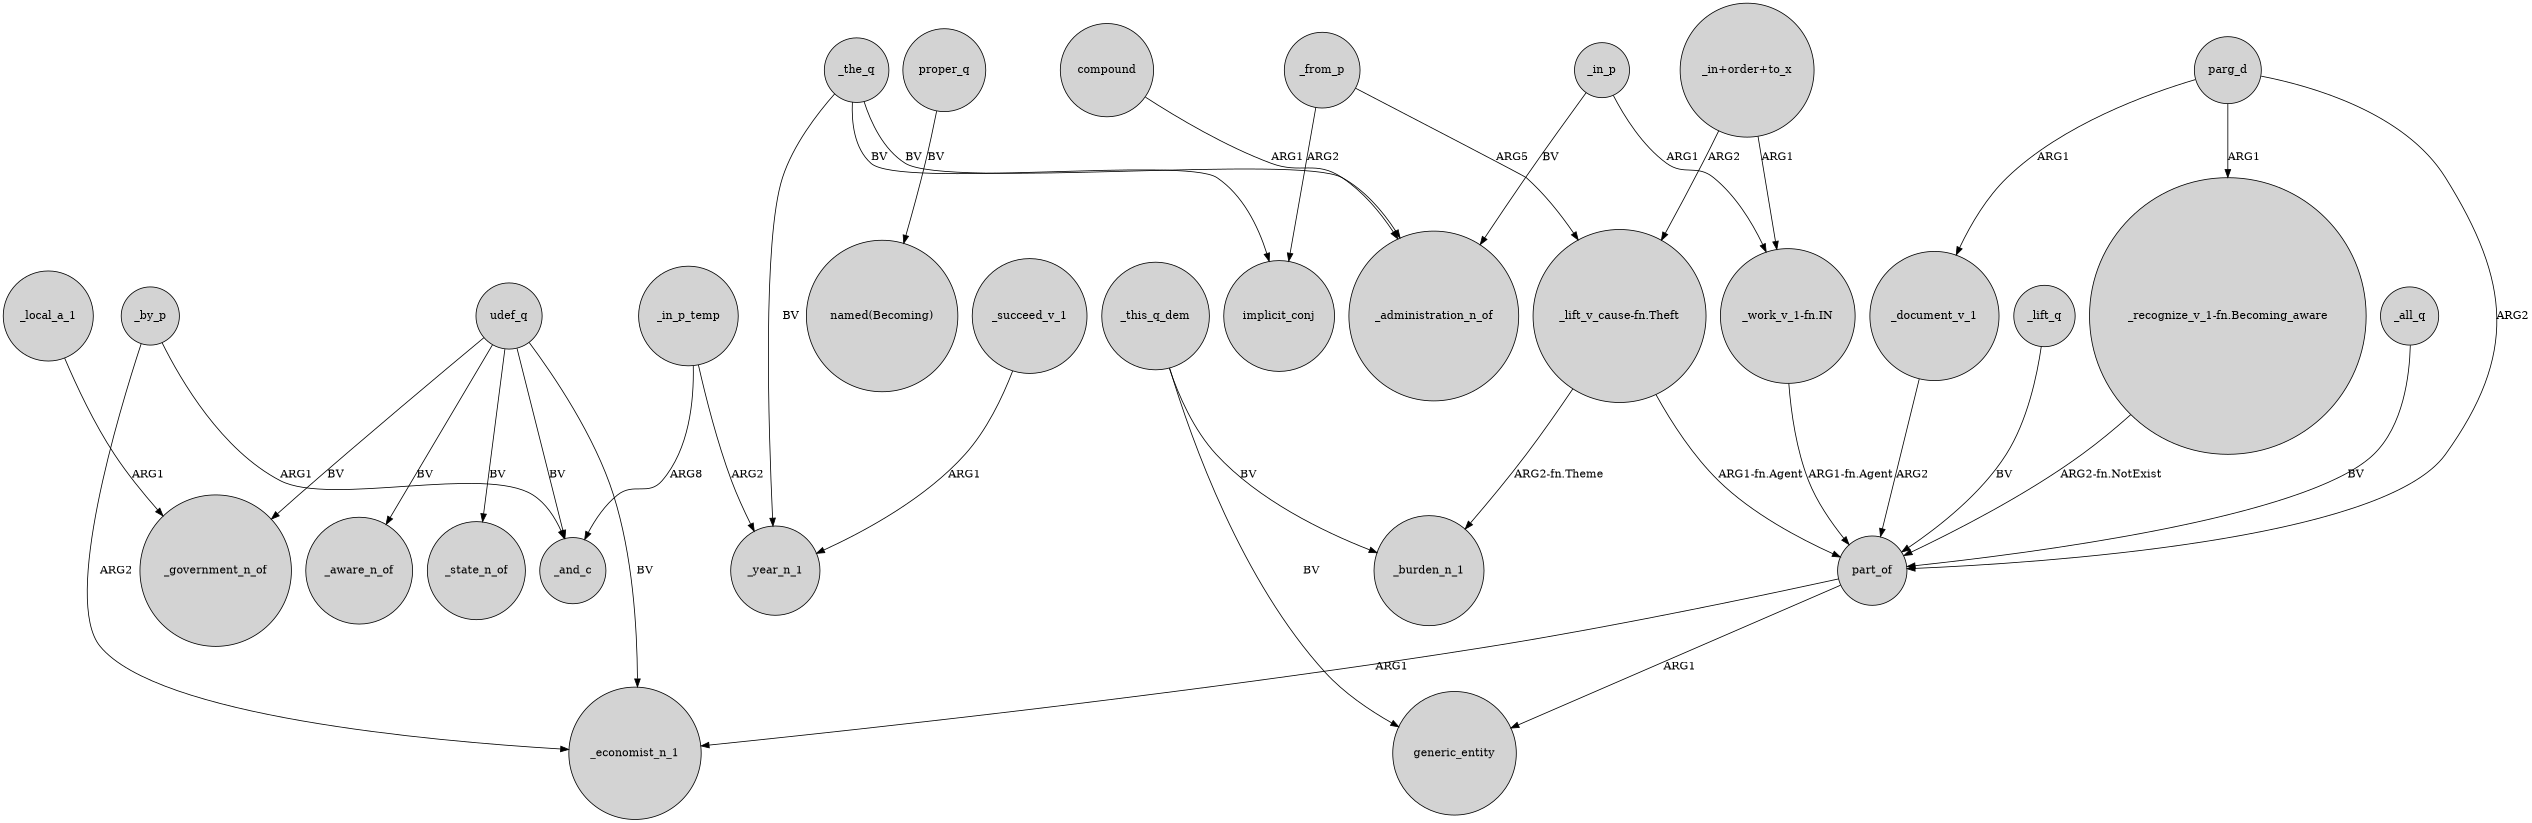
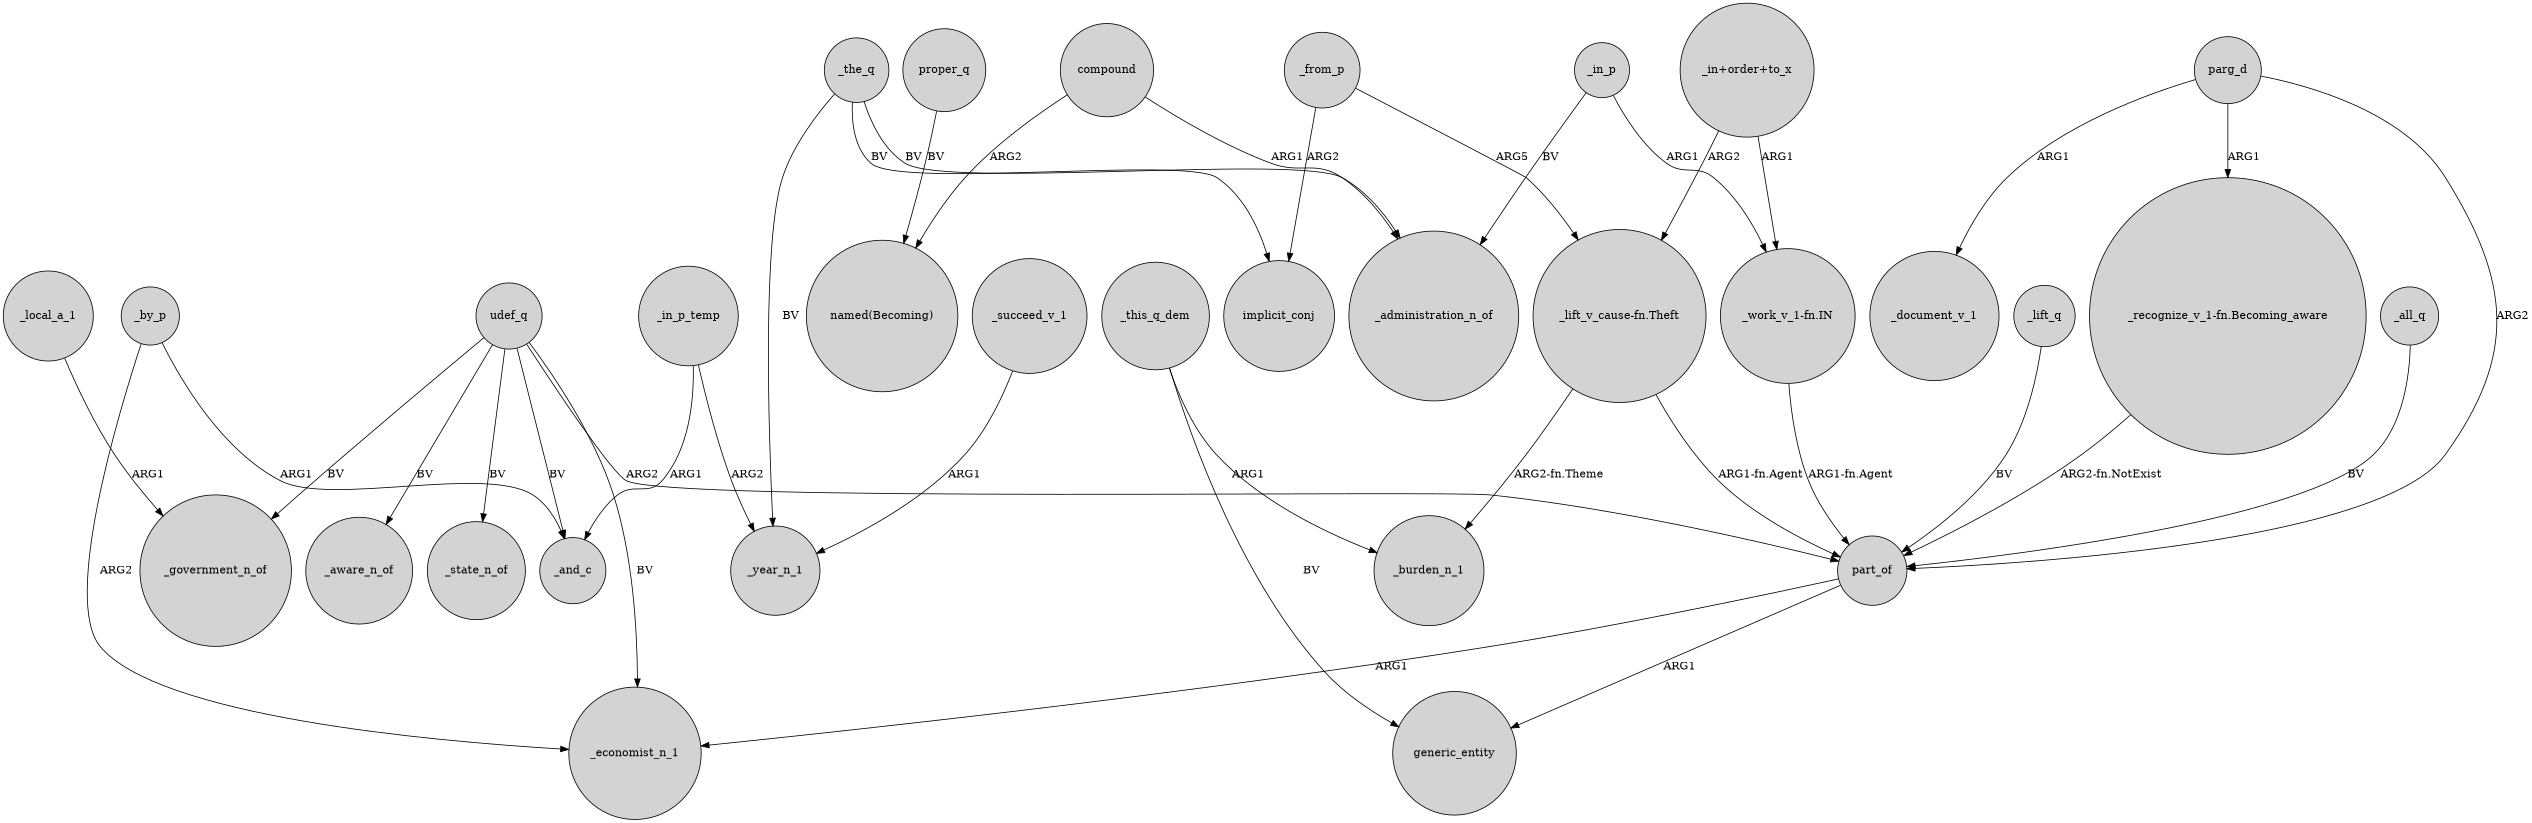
none -> (984, 159)
(1901, 454) -> (1147, 494)
(686, 475) -> (686, 475)
(1248, 475) -> (1248, 475)
